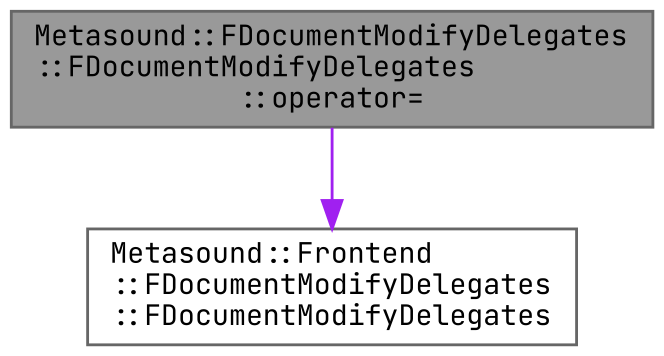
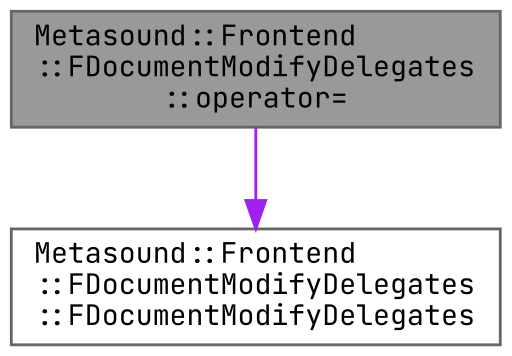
(332, 69) -> (256, 69)
